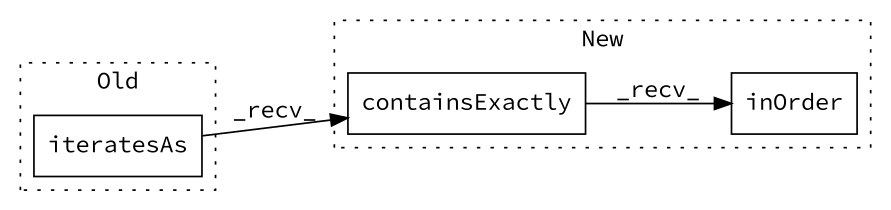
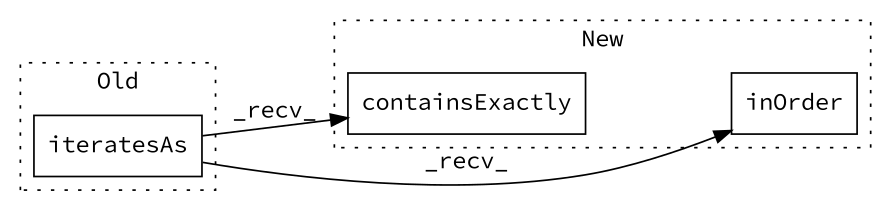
(650, 104) -> (462, 185)
